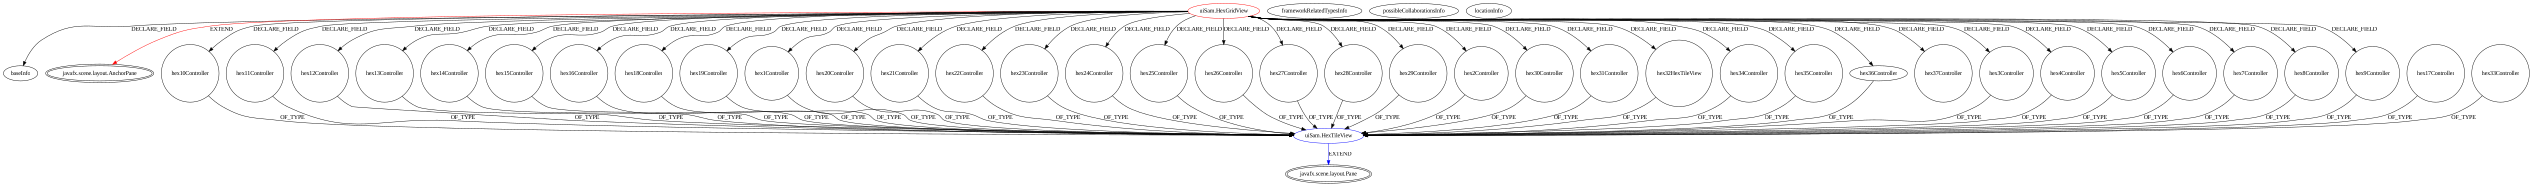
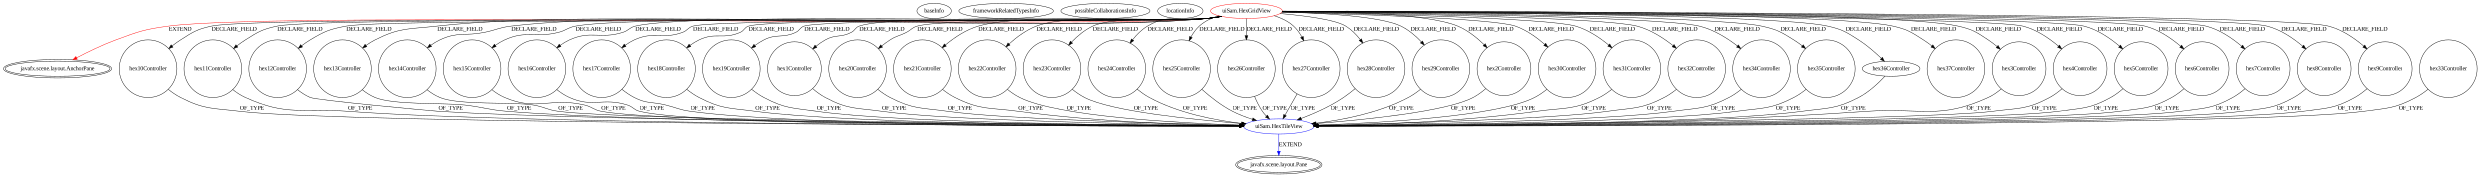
(599, 16) -> (921, 21)
(1679, 73) -> (1697, 69)
